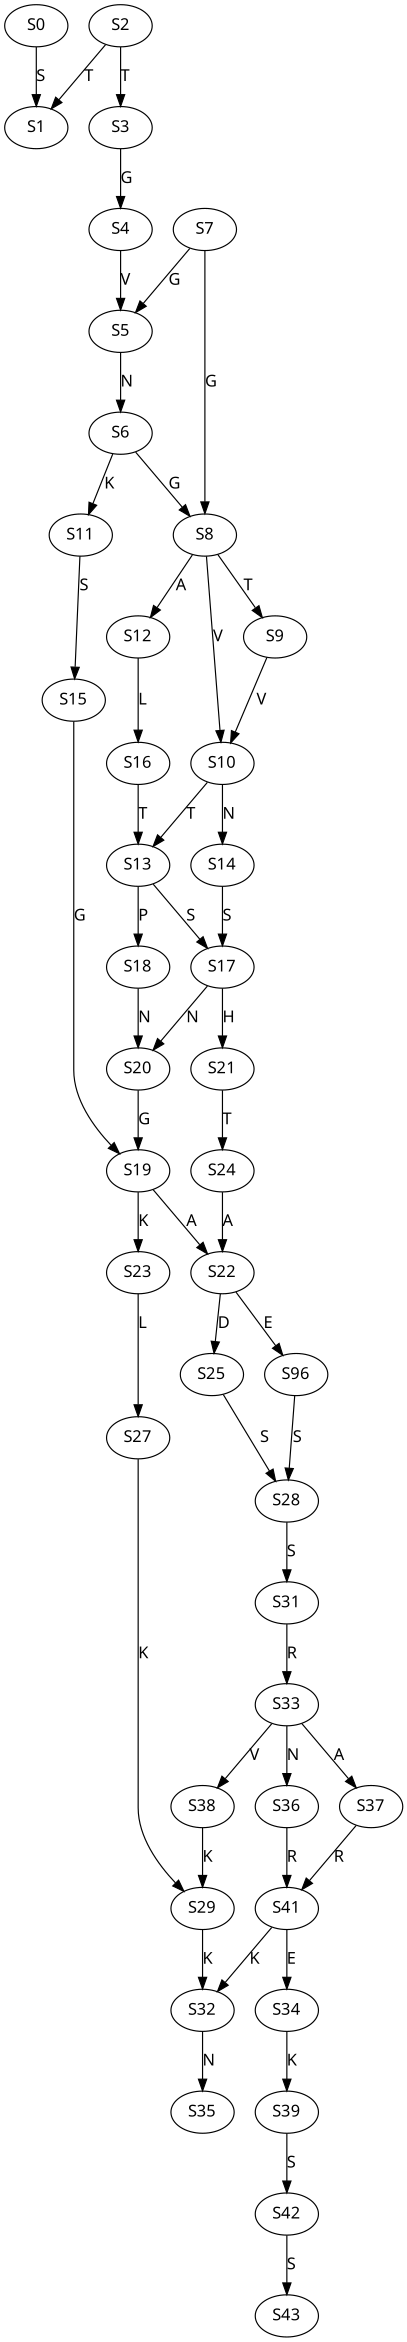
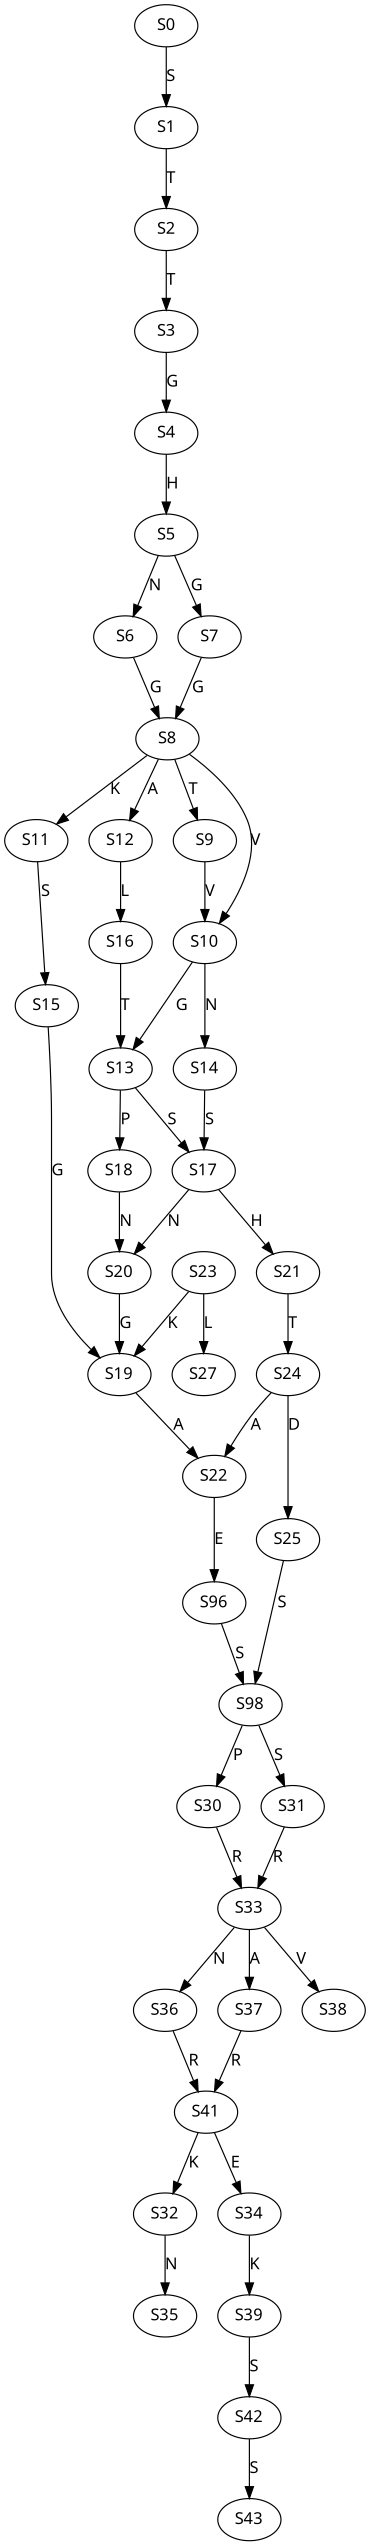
(82, 72) -> (166, 173)
(167, 276) -> (185, 580)
(126, 280) -> (173, 484)
(103, 479) -> (107, 786)
(191, 814) -> (182, 1006)
(138, 1216) -> (165, 1319)
(218, 1318) -> (288, 1451)
(287, 1501) -> (251, 1705)
none -> (208, 1807)
(203, 1908) -> none
